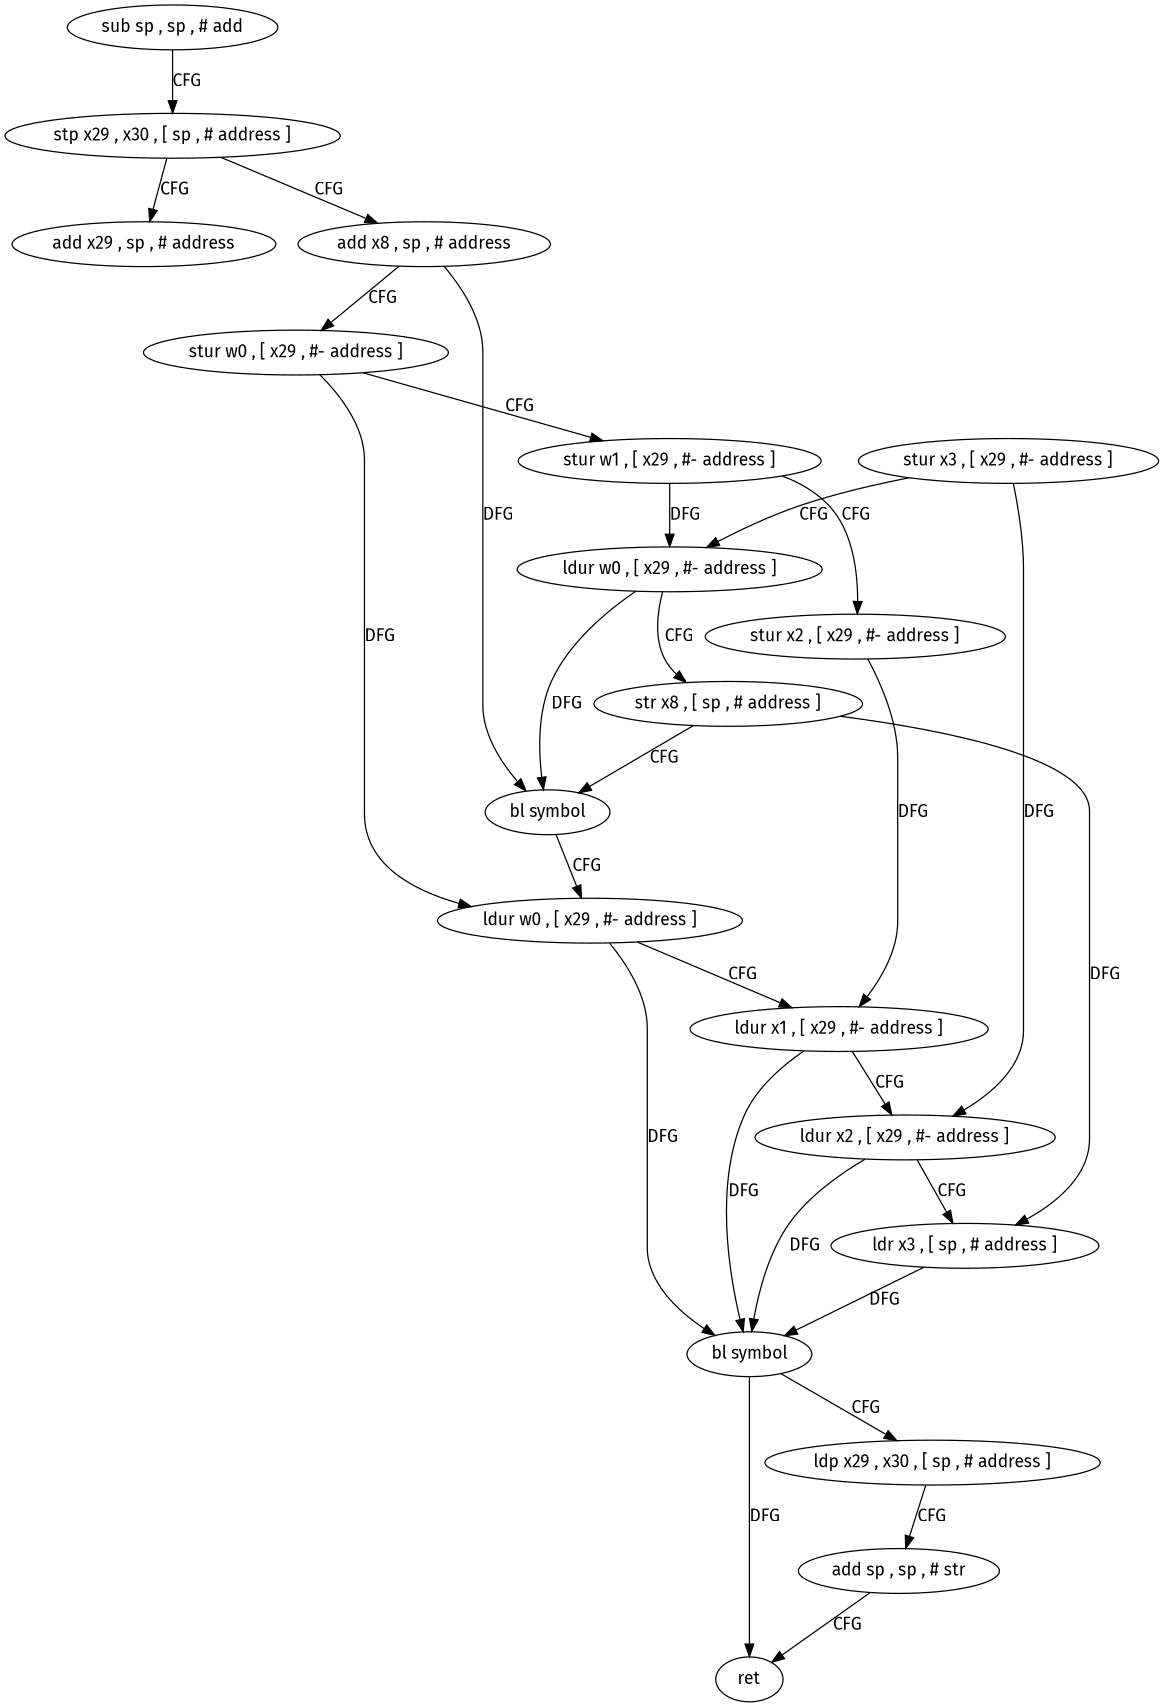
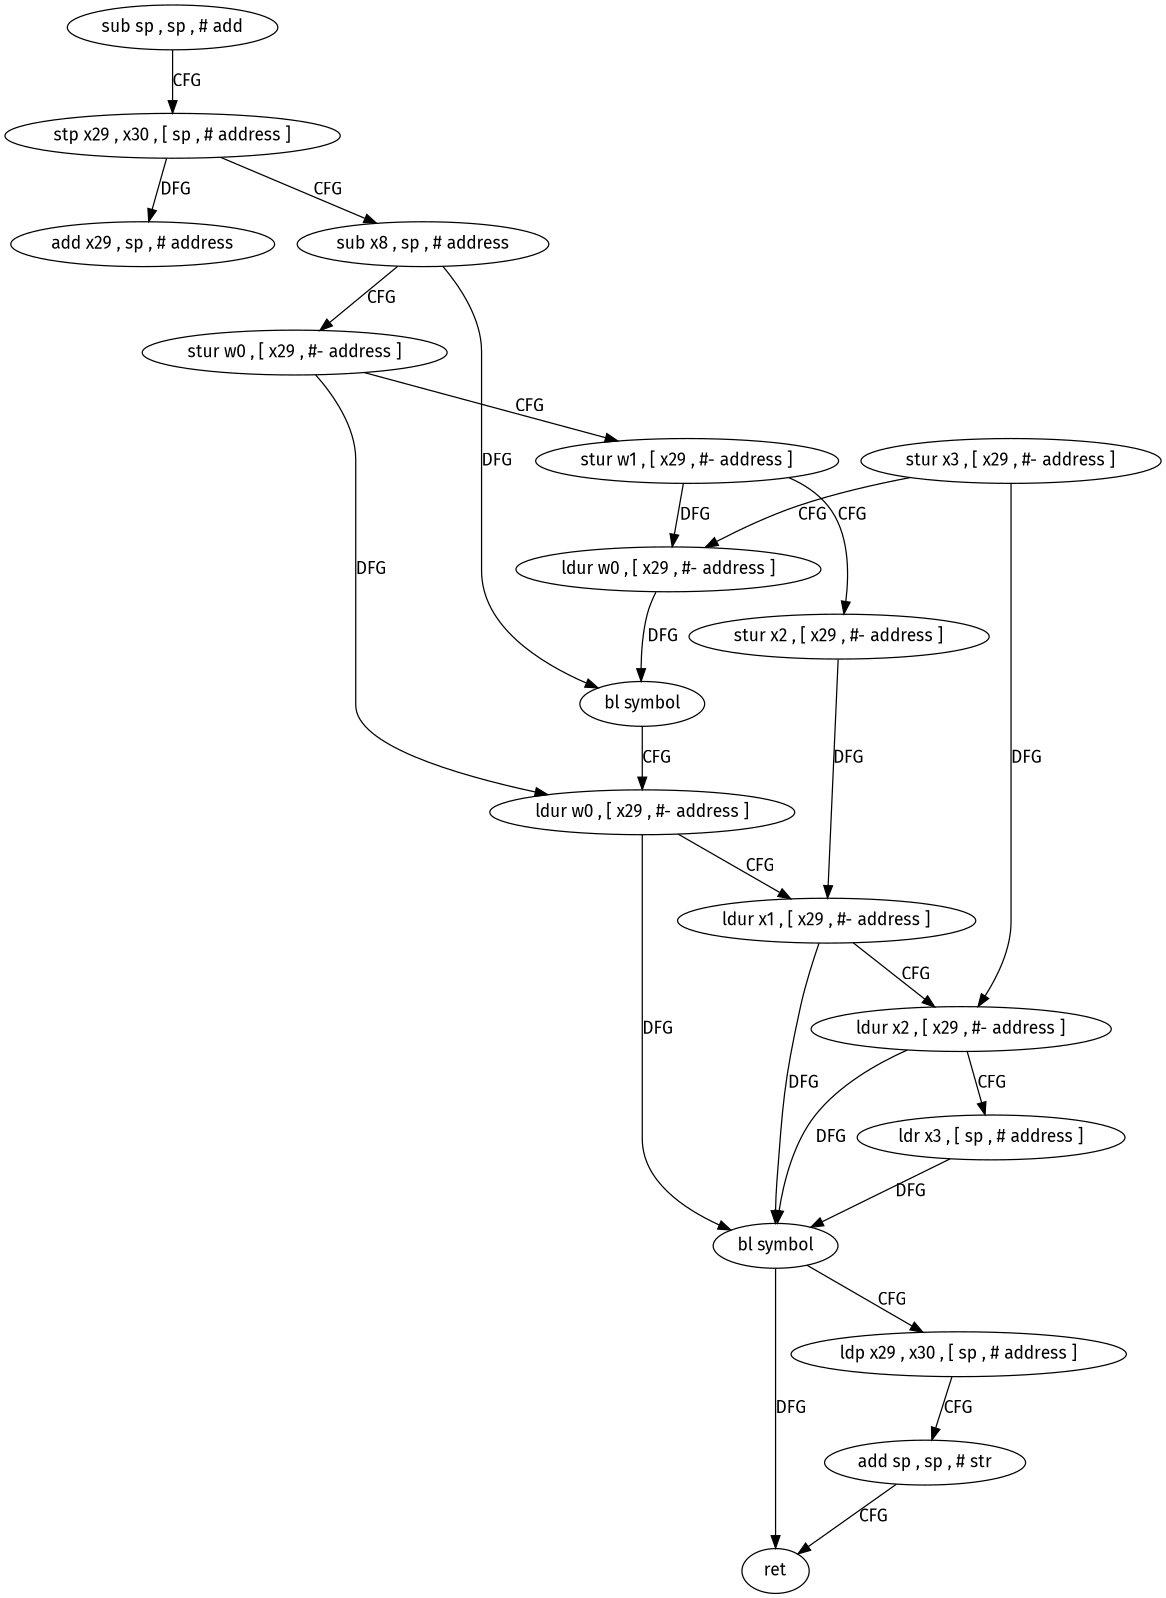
(175, 190) -> (176, 190)
(424, 244) -> (423, 244)
(728, 704) -> none
